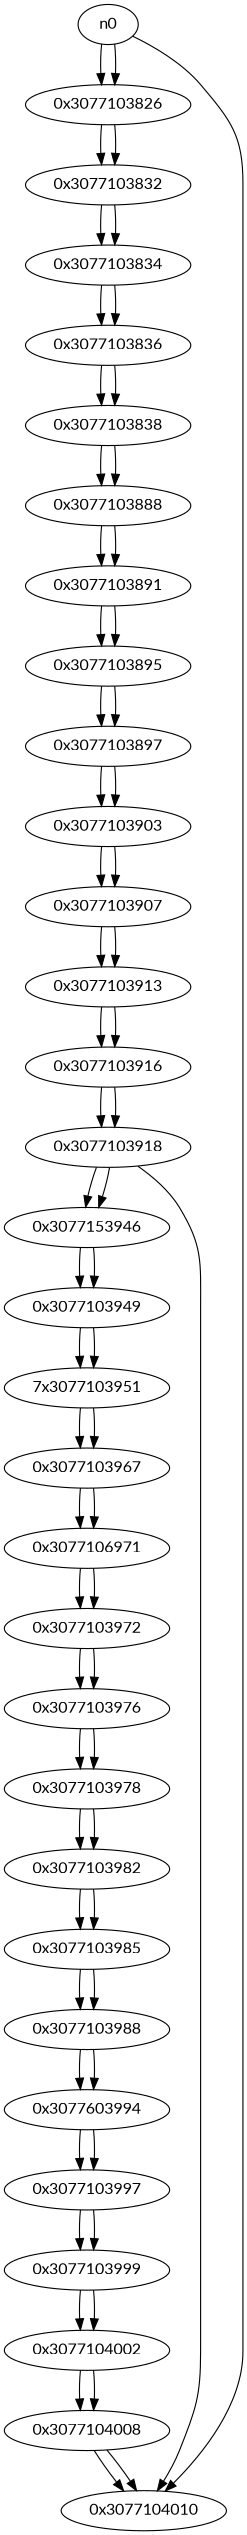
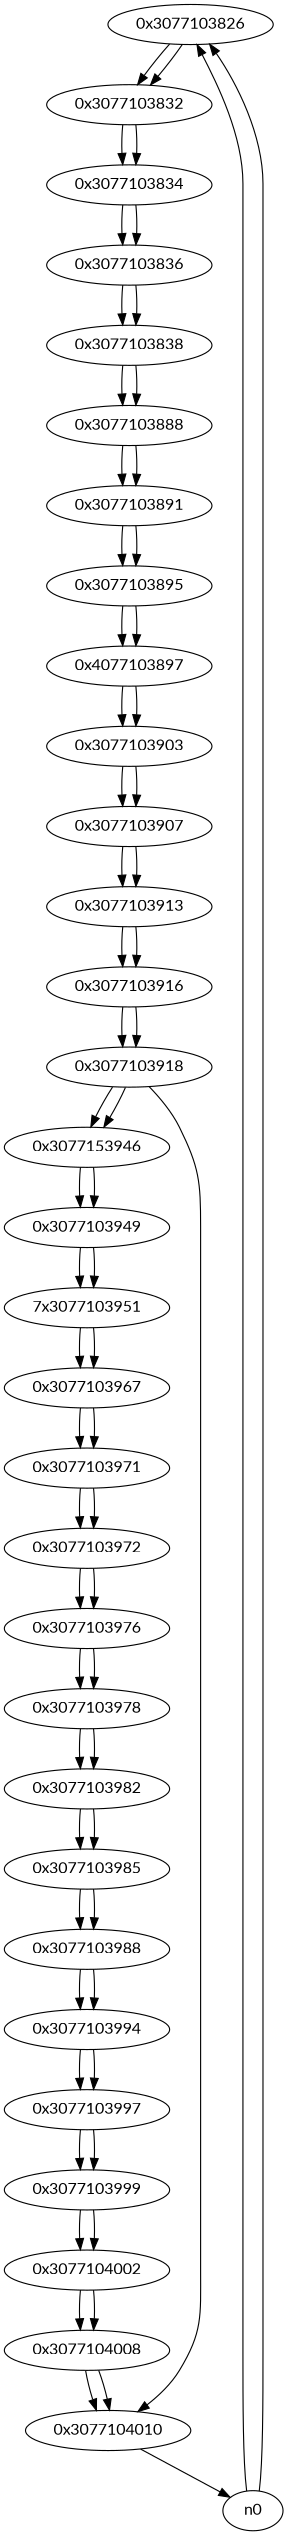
(108, 746) -> (129, 666)
(243, 1246) -> (180, 2470)
(87, 1548) -> (87, 1468)
(87, 2110) -> (87, 2030)
